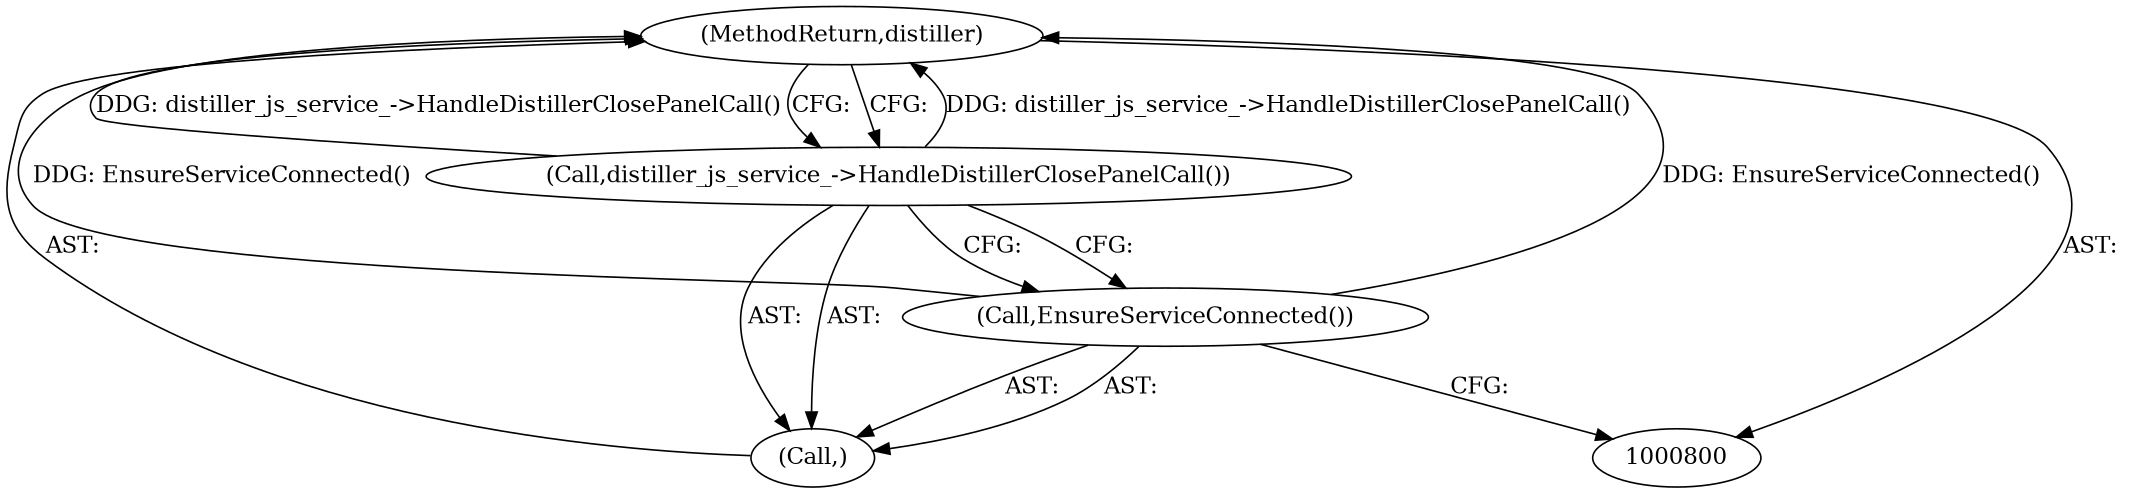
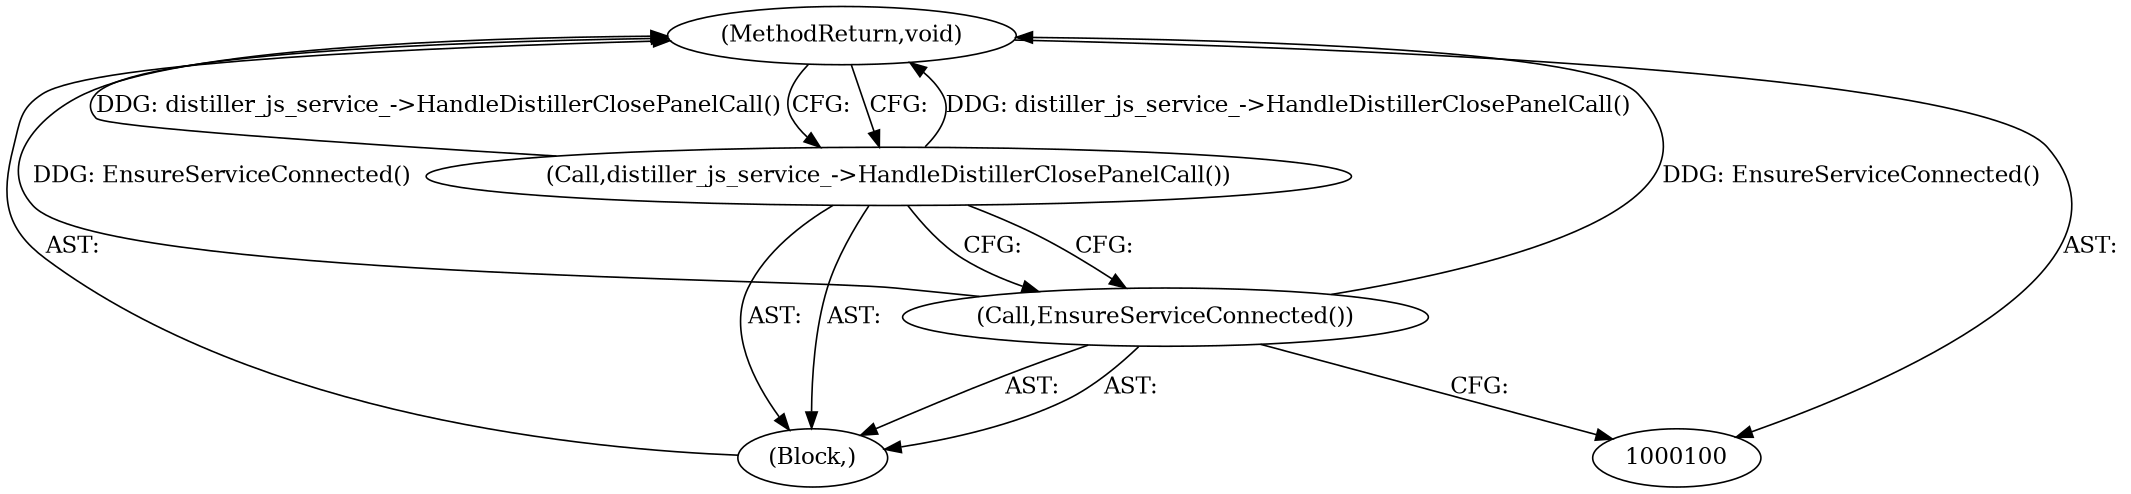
(842, 36) -> (842, 36)
(813, 458) -> (813, 458)
(1677, 458) -> (1677, 458)
